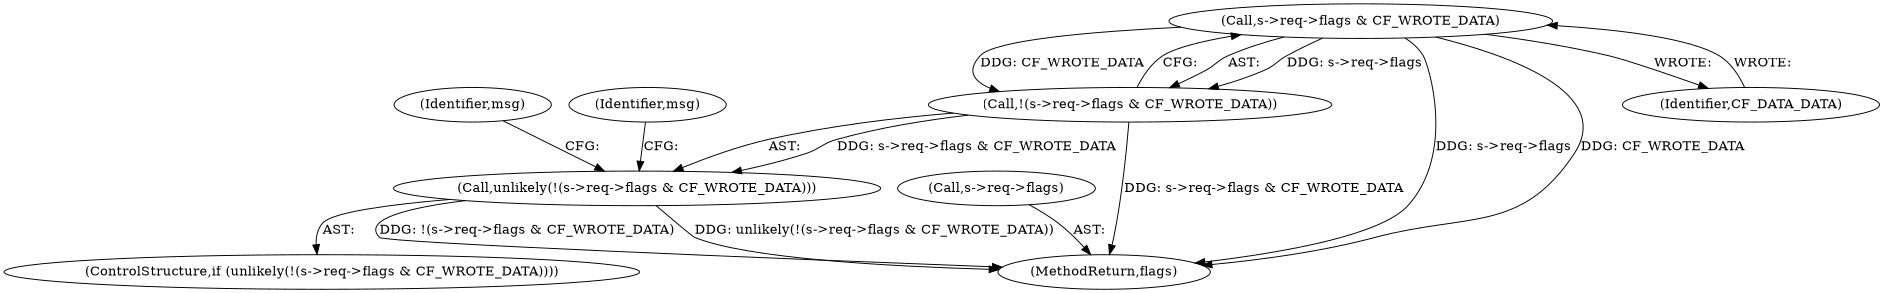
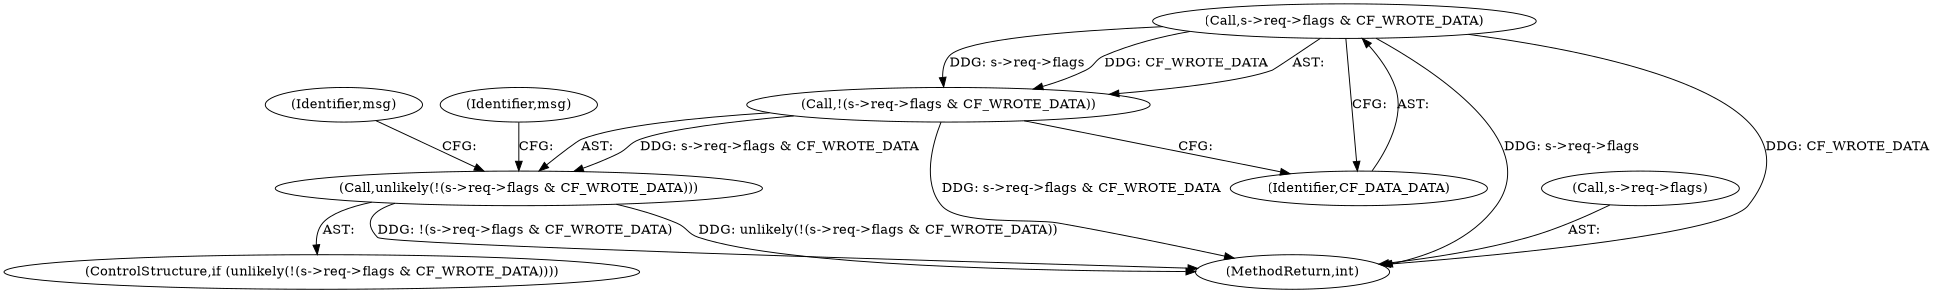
(1176, 49) -> (1152, 146)
(1685, 63) -> (1372, 105)
(1765, 63) -> (1416, 105)
(1104, 272) -> (1293, 272)
